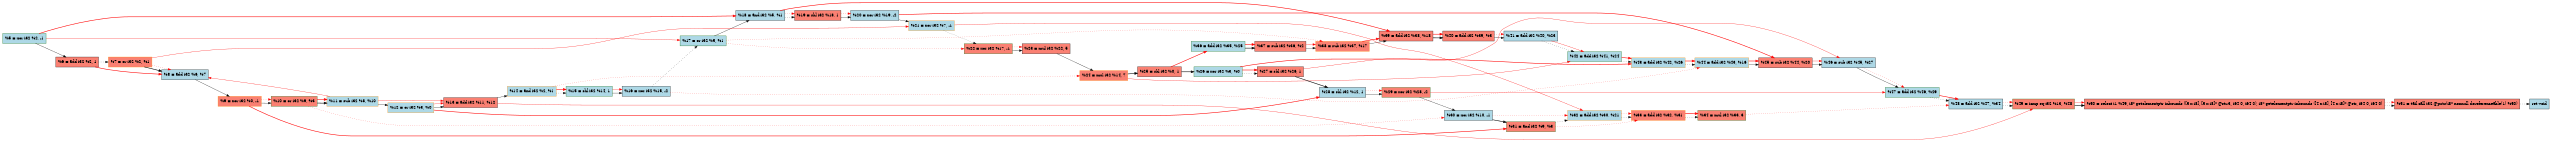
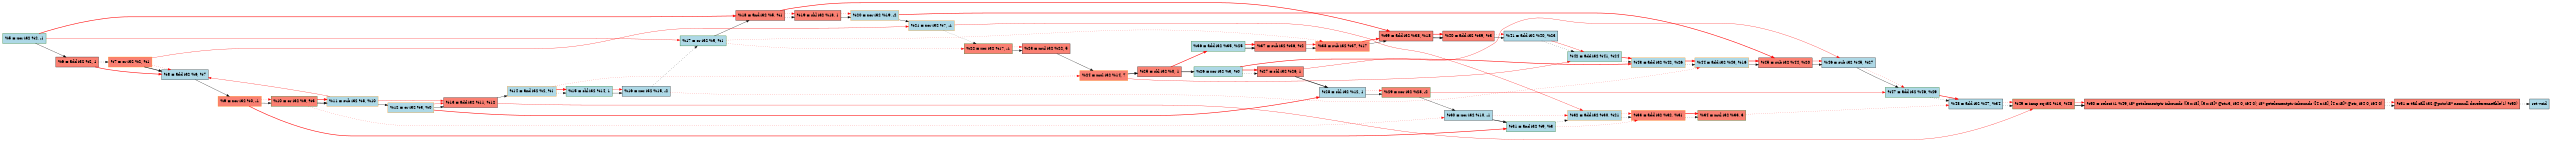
(760, 15) -> (760, 15)
(875, 15) -> (875, 15)
(1531, 127) -> (1531, 127)
